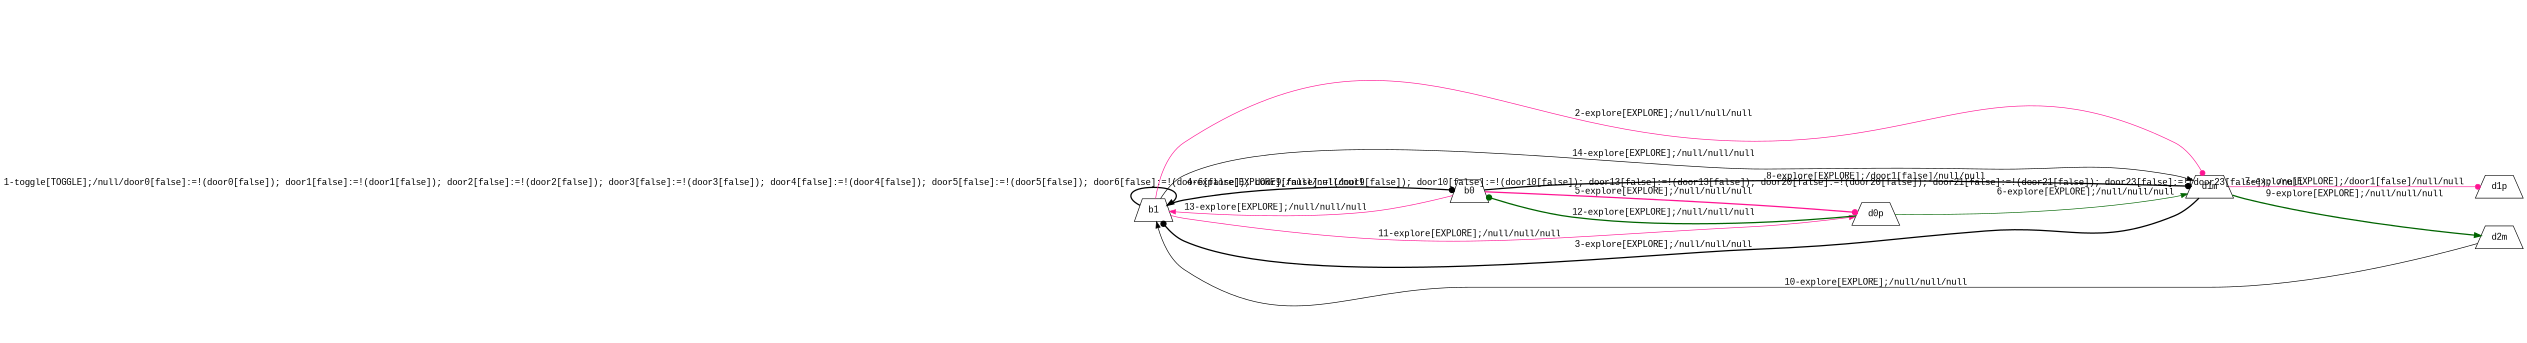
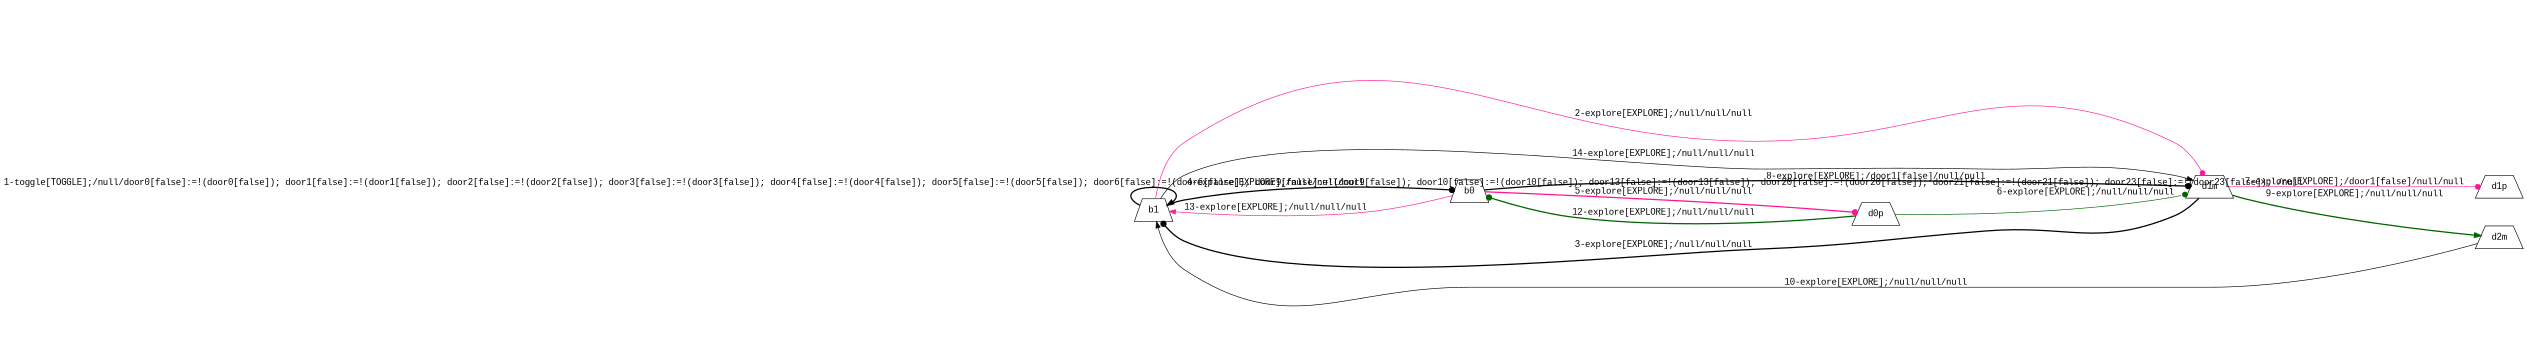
(2039, 211) -> (2039, 211)
(1509, 240) -> none
